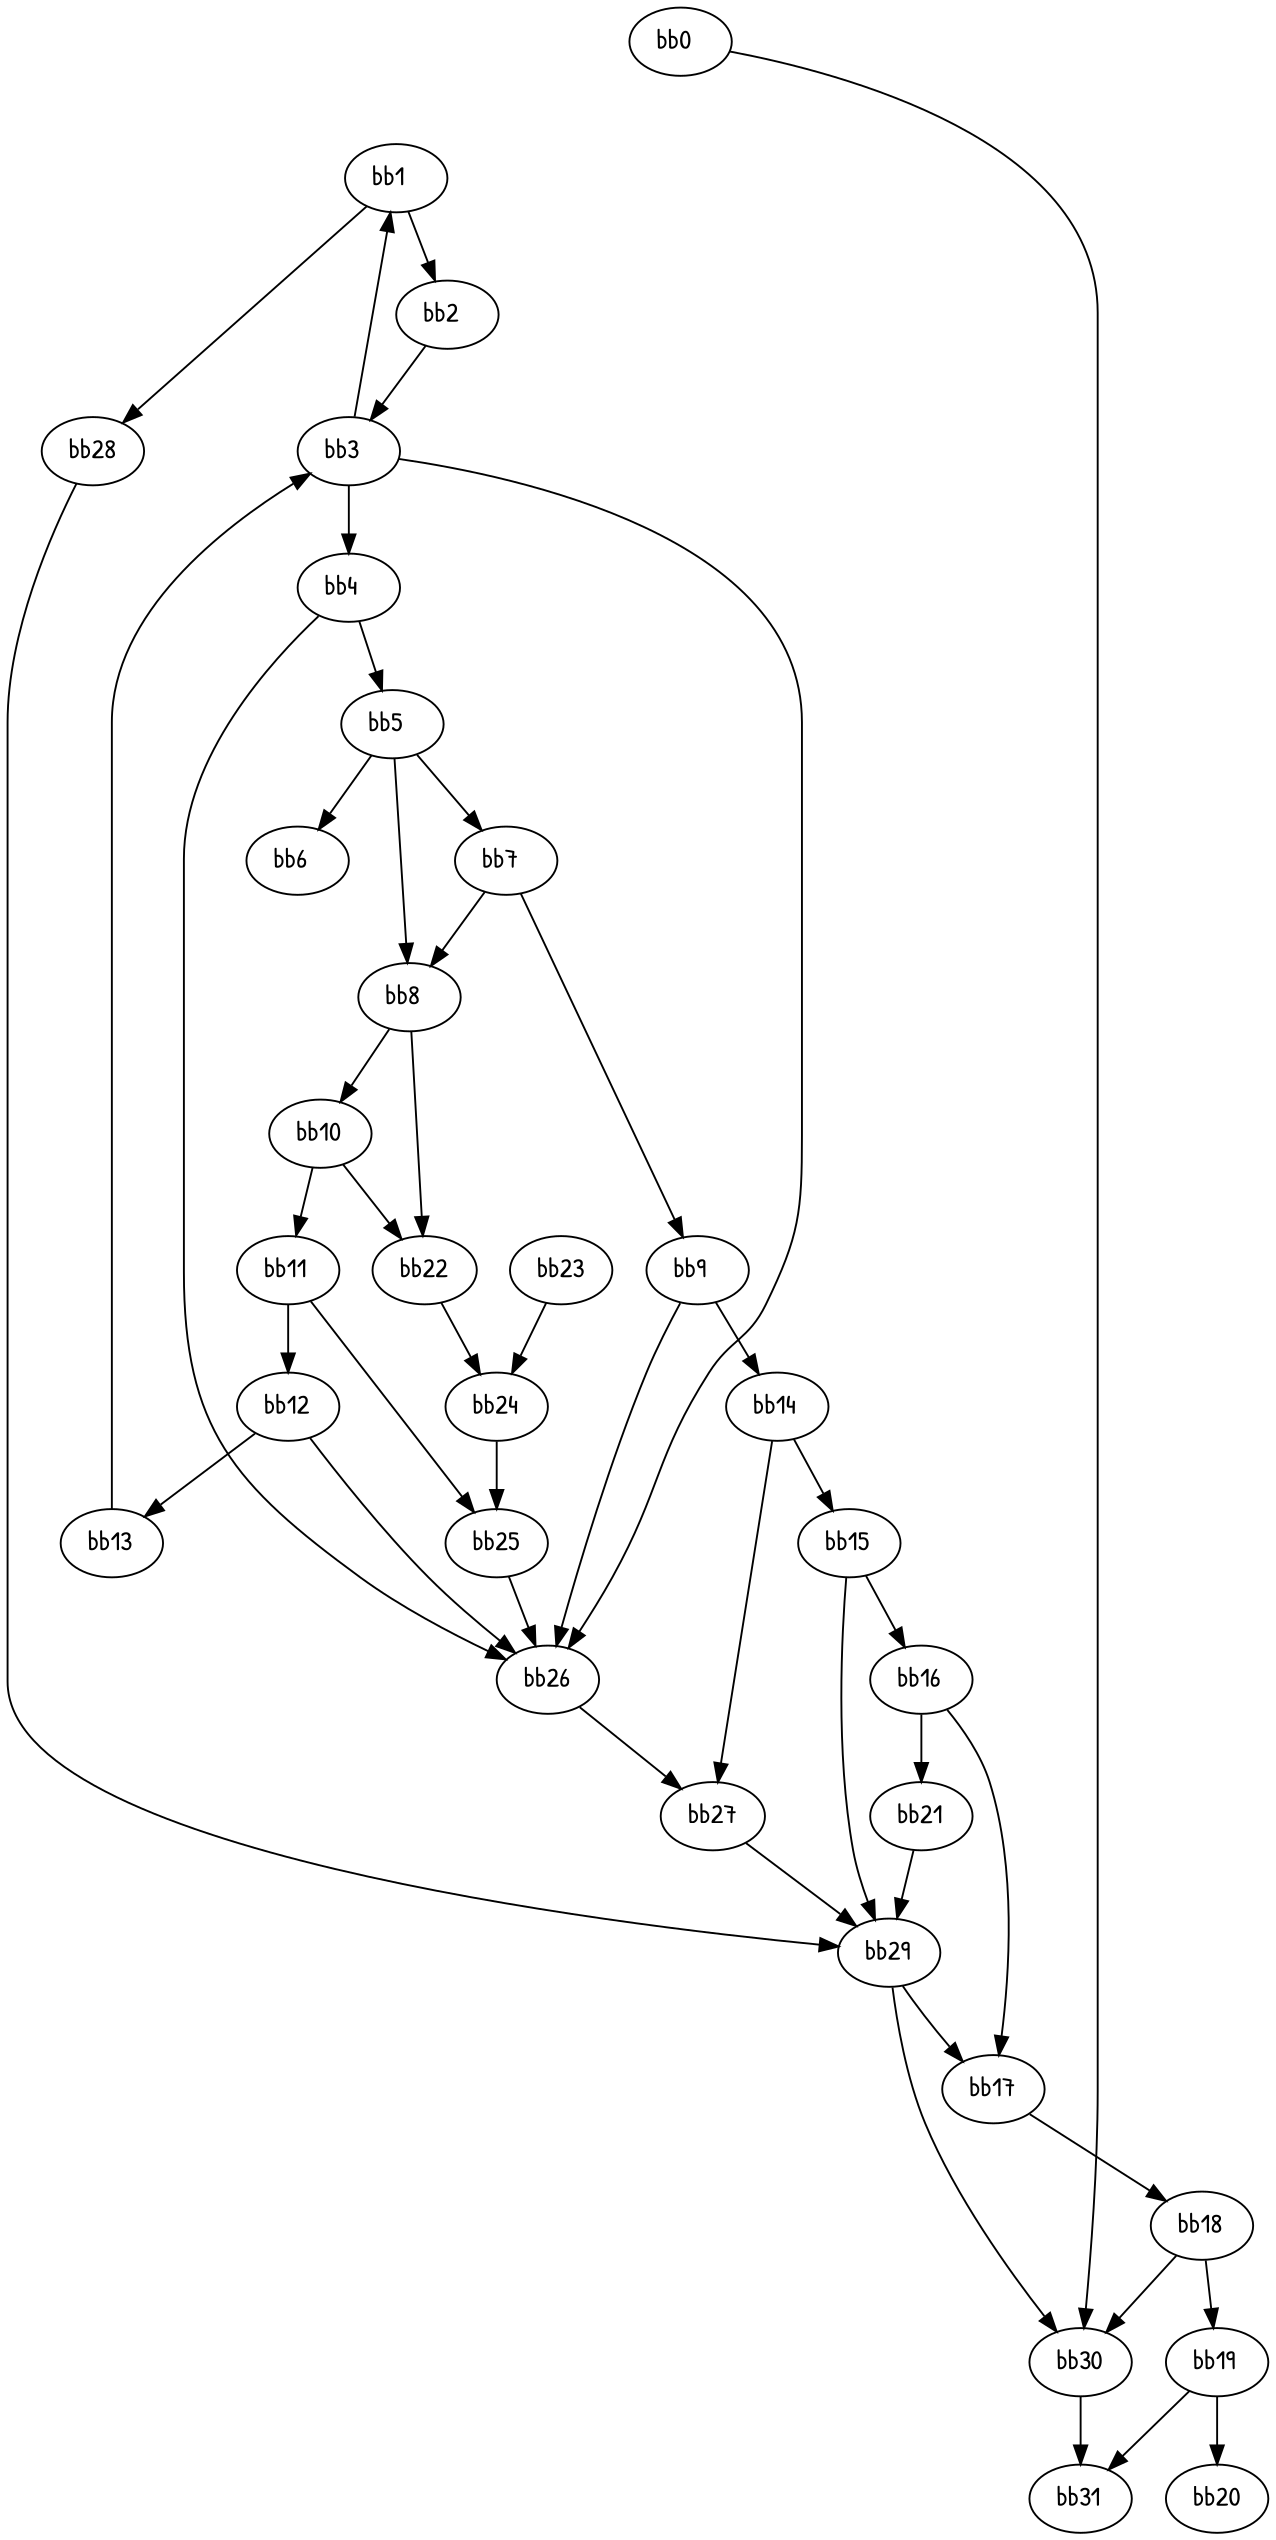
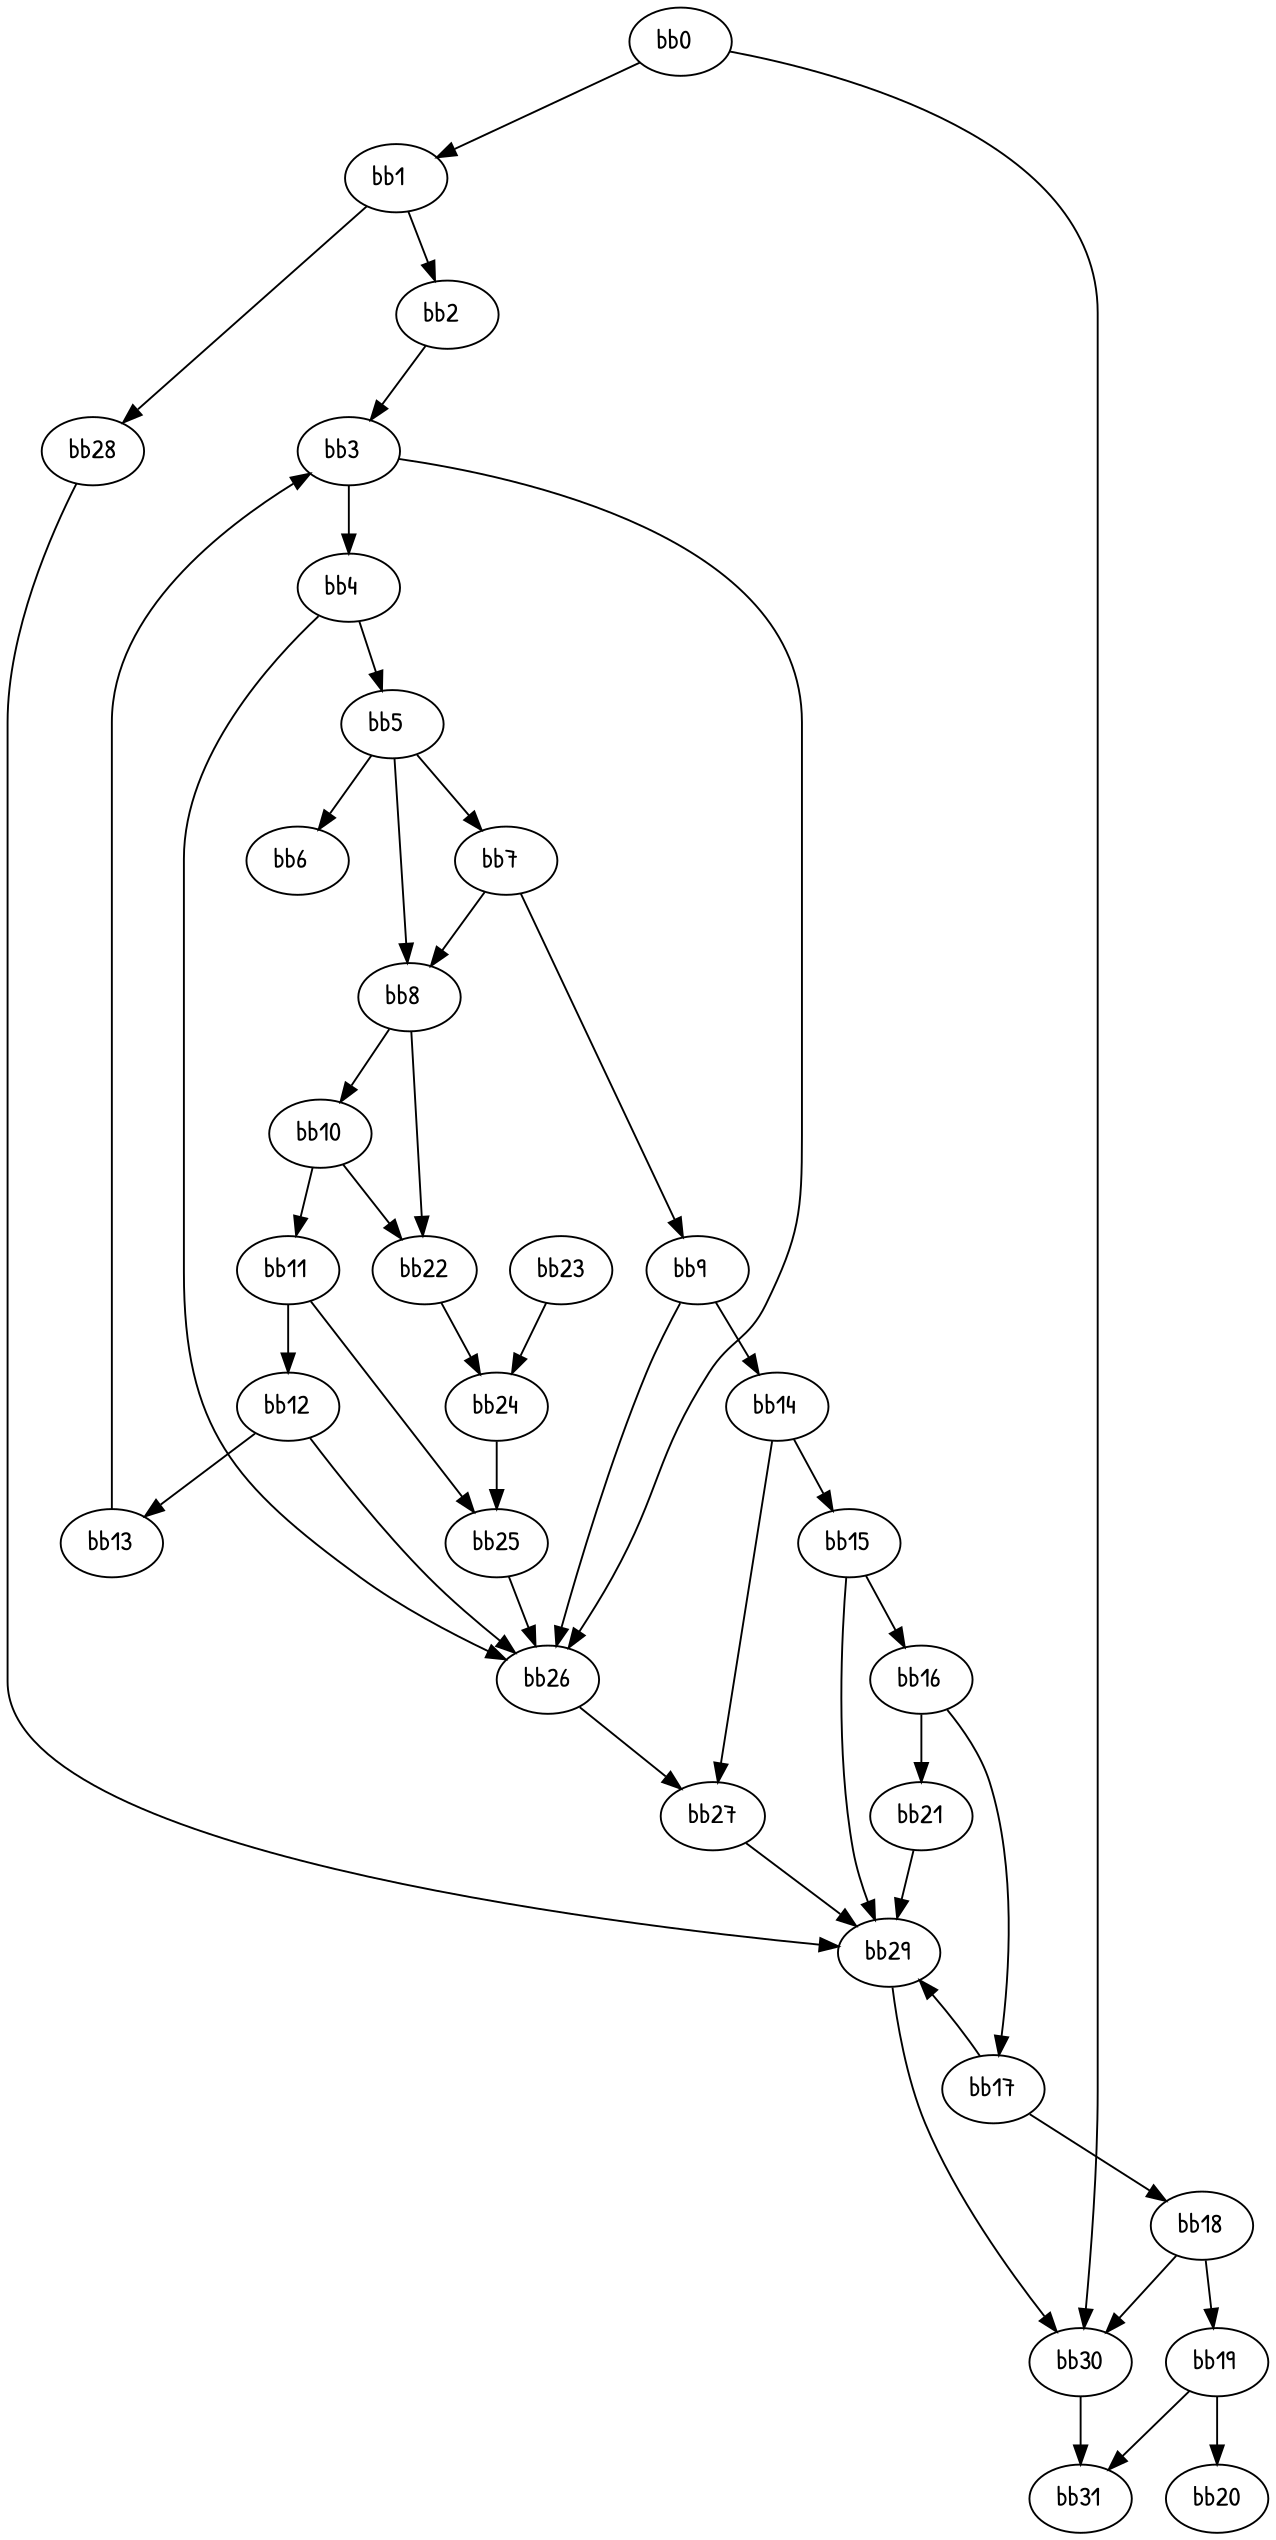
(371, 324) -> (547, 106)
(925, 2017) -> (957, 2025)
